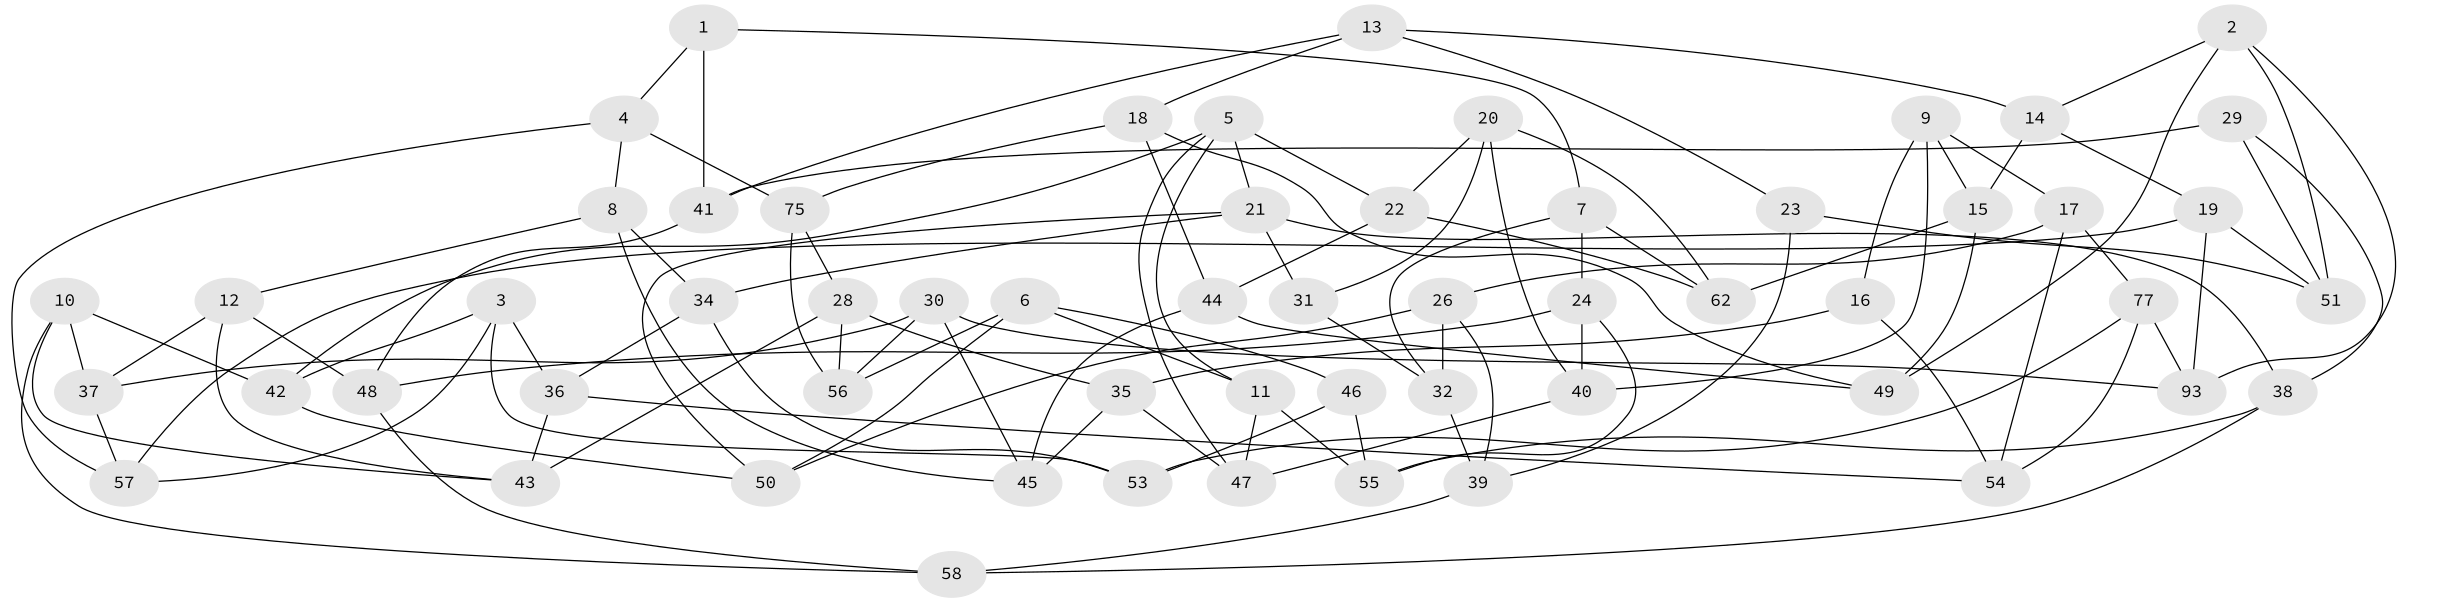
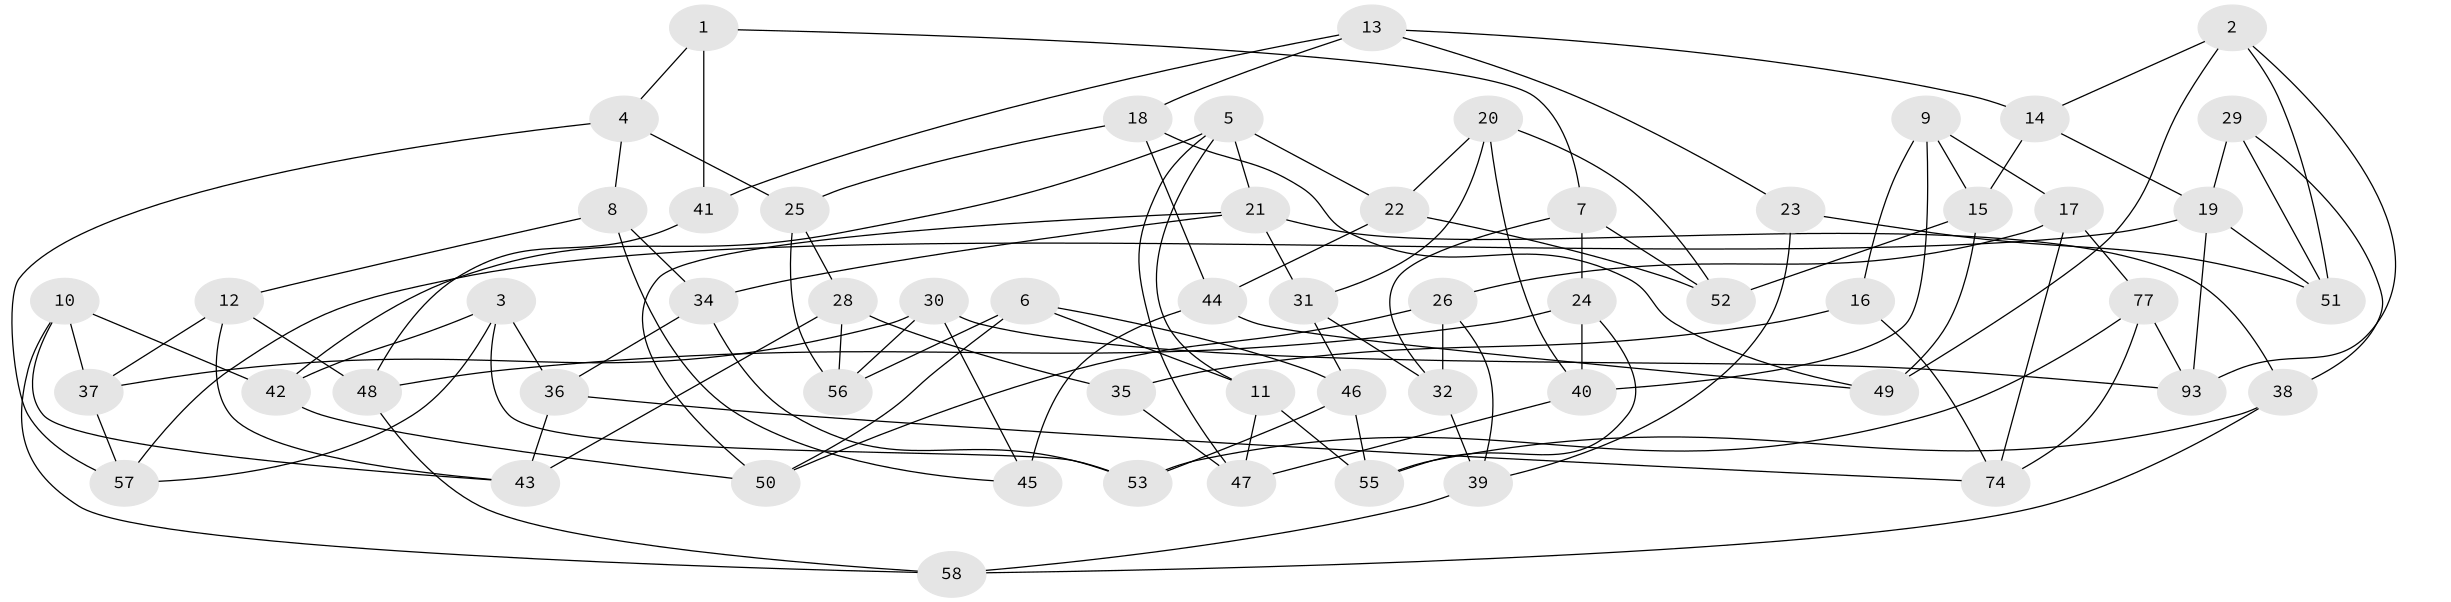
(1500, 149) -> (2220, 165)
(795, 210) -> (795, 210)
(1721, 301) -> (1721, 301)
none -> (1328, 347)
(1070, 442) -> none
(1996, 483) -> (1996, 483)
